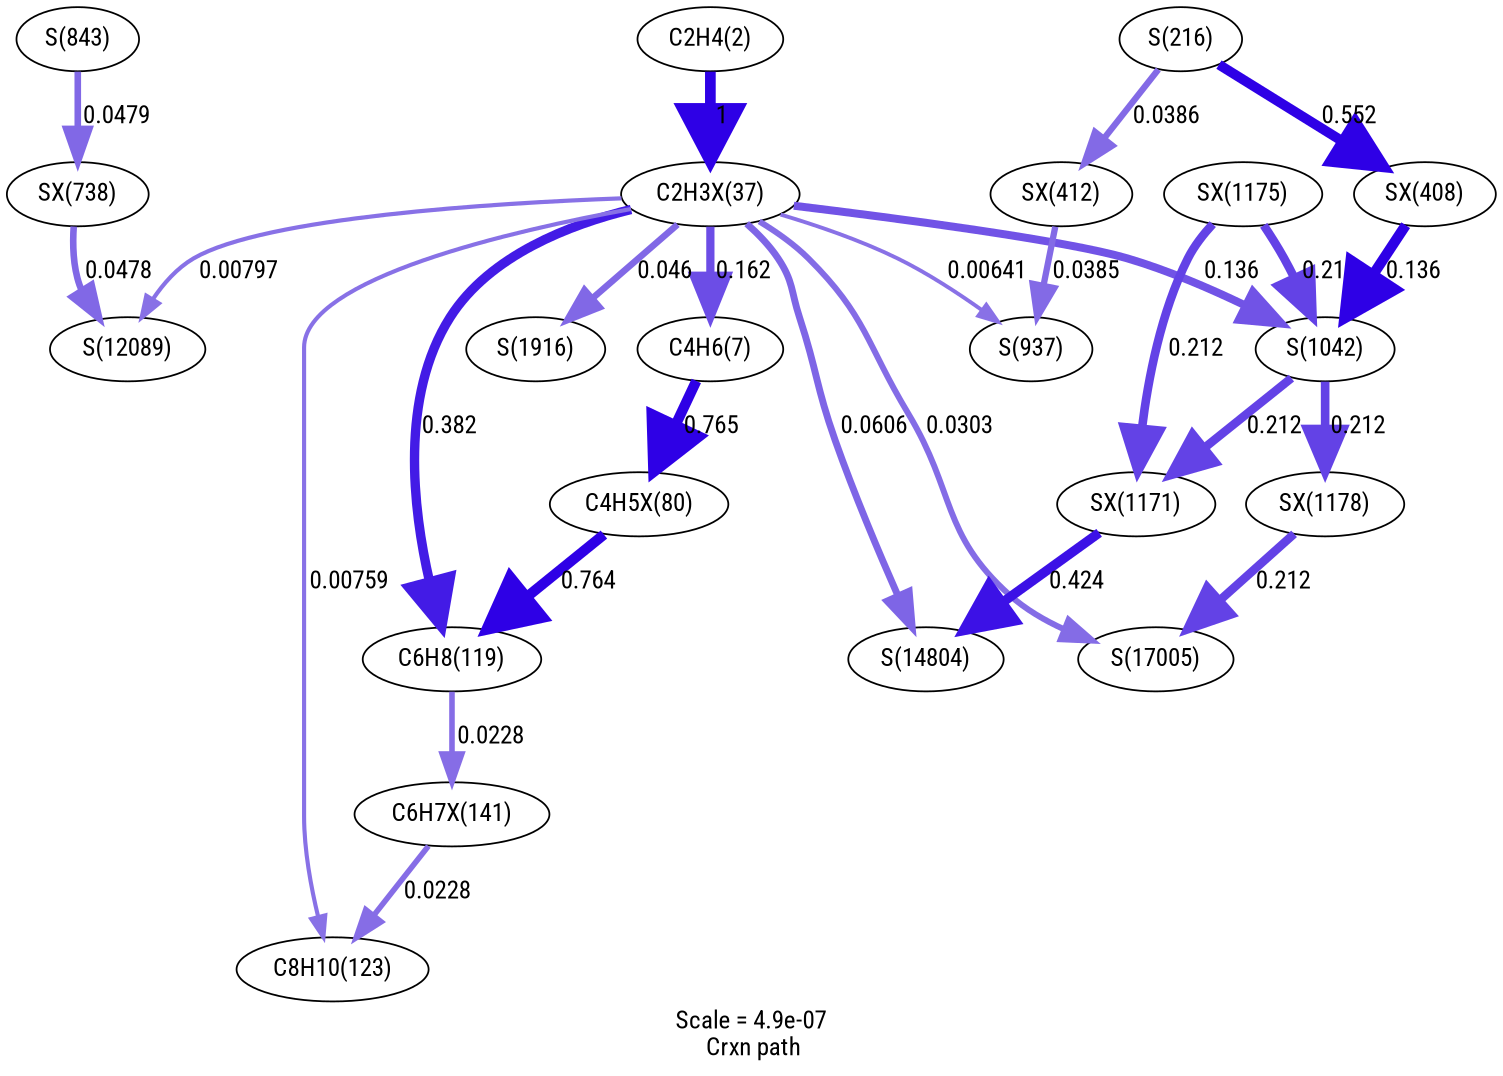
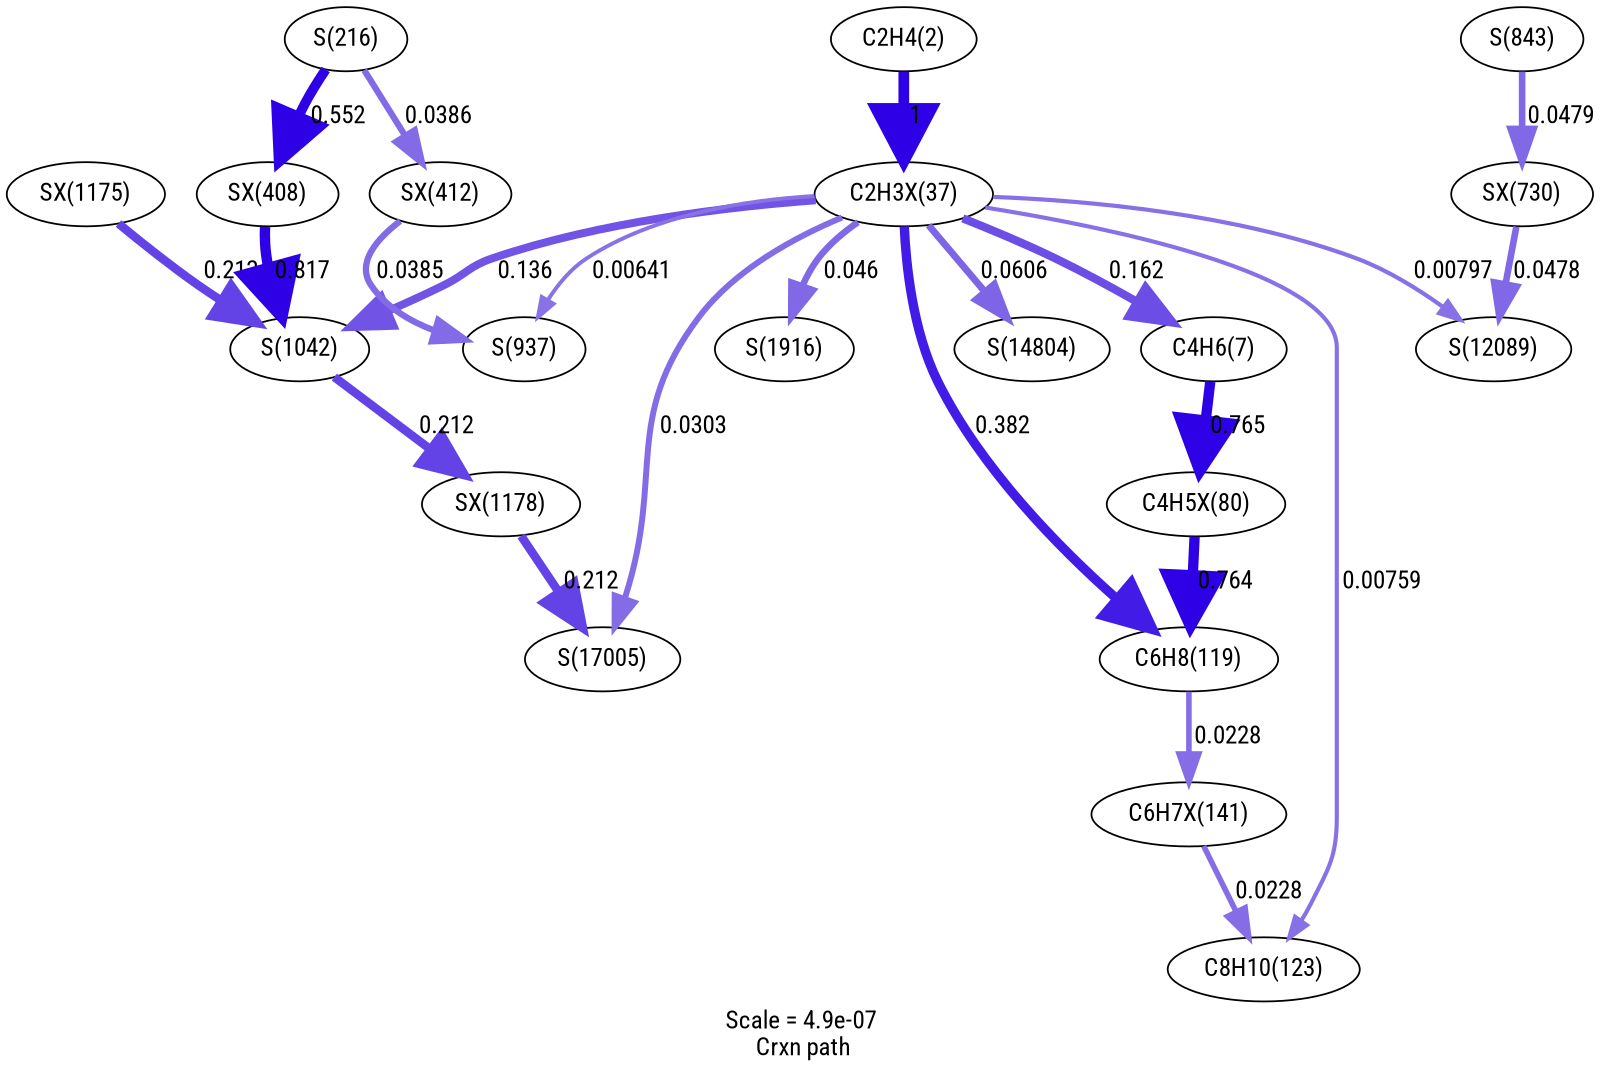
(78, 194) -> (1522, 194)
(1411, 272) -> (300, 272)
(1136, 504) -> none
